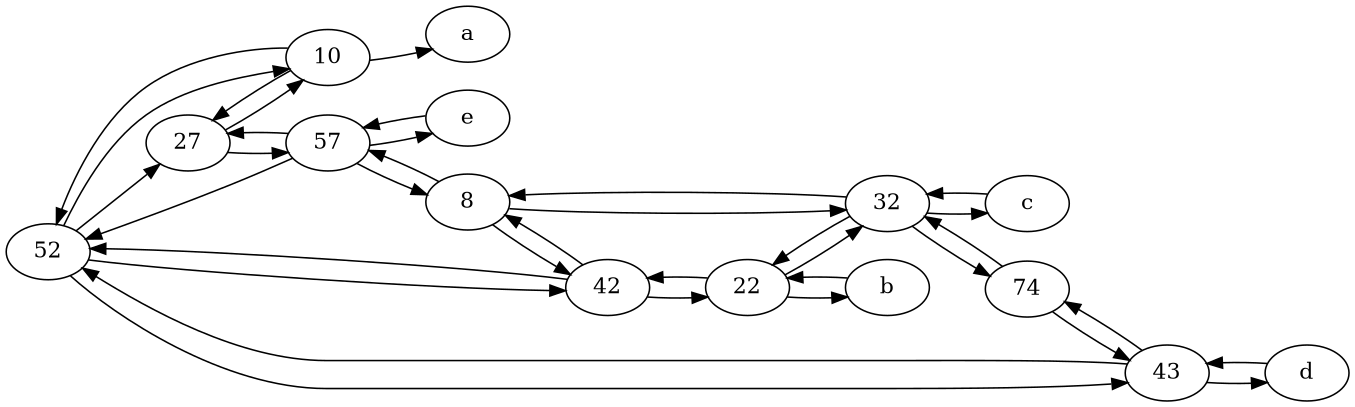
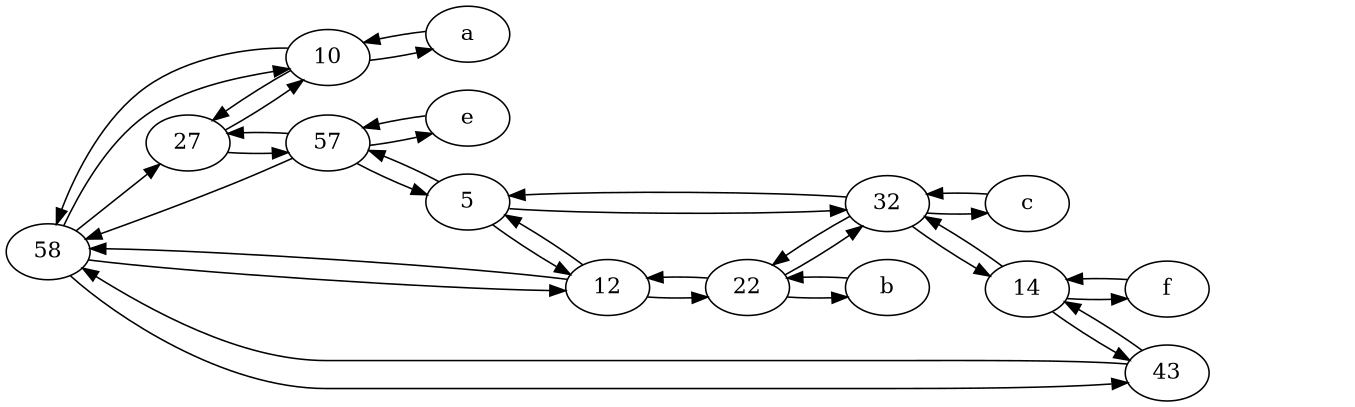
none -> (403, 35)
(468, 202) -> (468, 202)
(48, 252) -> (48, 252)
(608, 288) -> (608, 288)
(1027, 289) -> (1027, 289)
none -> (1167, 289)
(1307, 373) -> none
